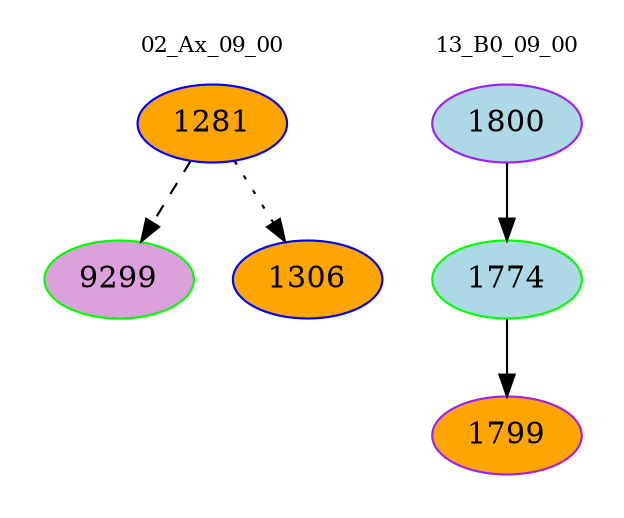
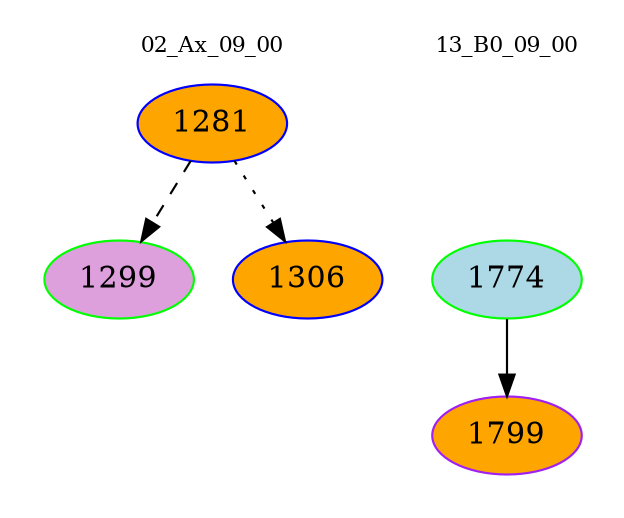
(507, 123) -> none
(119, 280) -> (119, 280)
